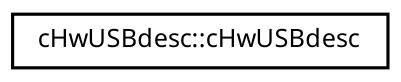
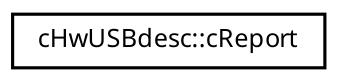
(200, 41) -> (169, 41)
